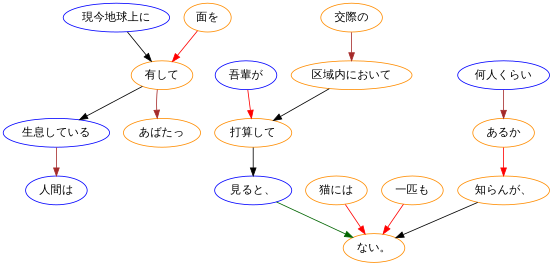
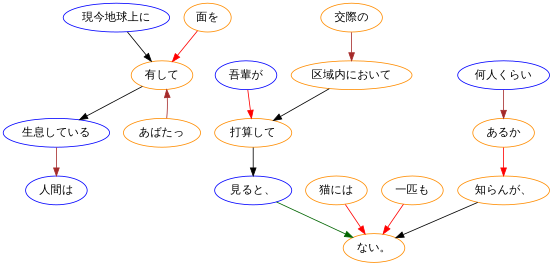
(157, 100) -> (167, 108)
